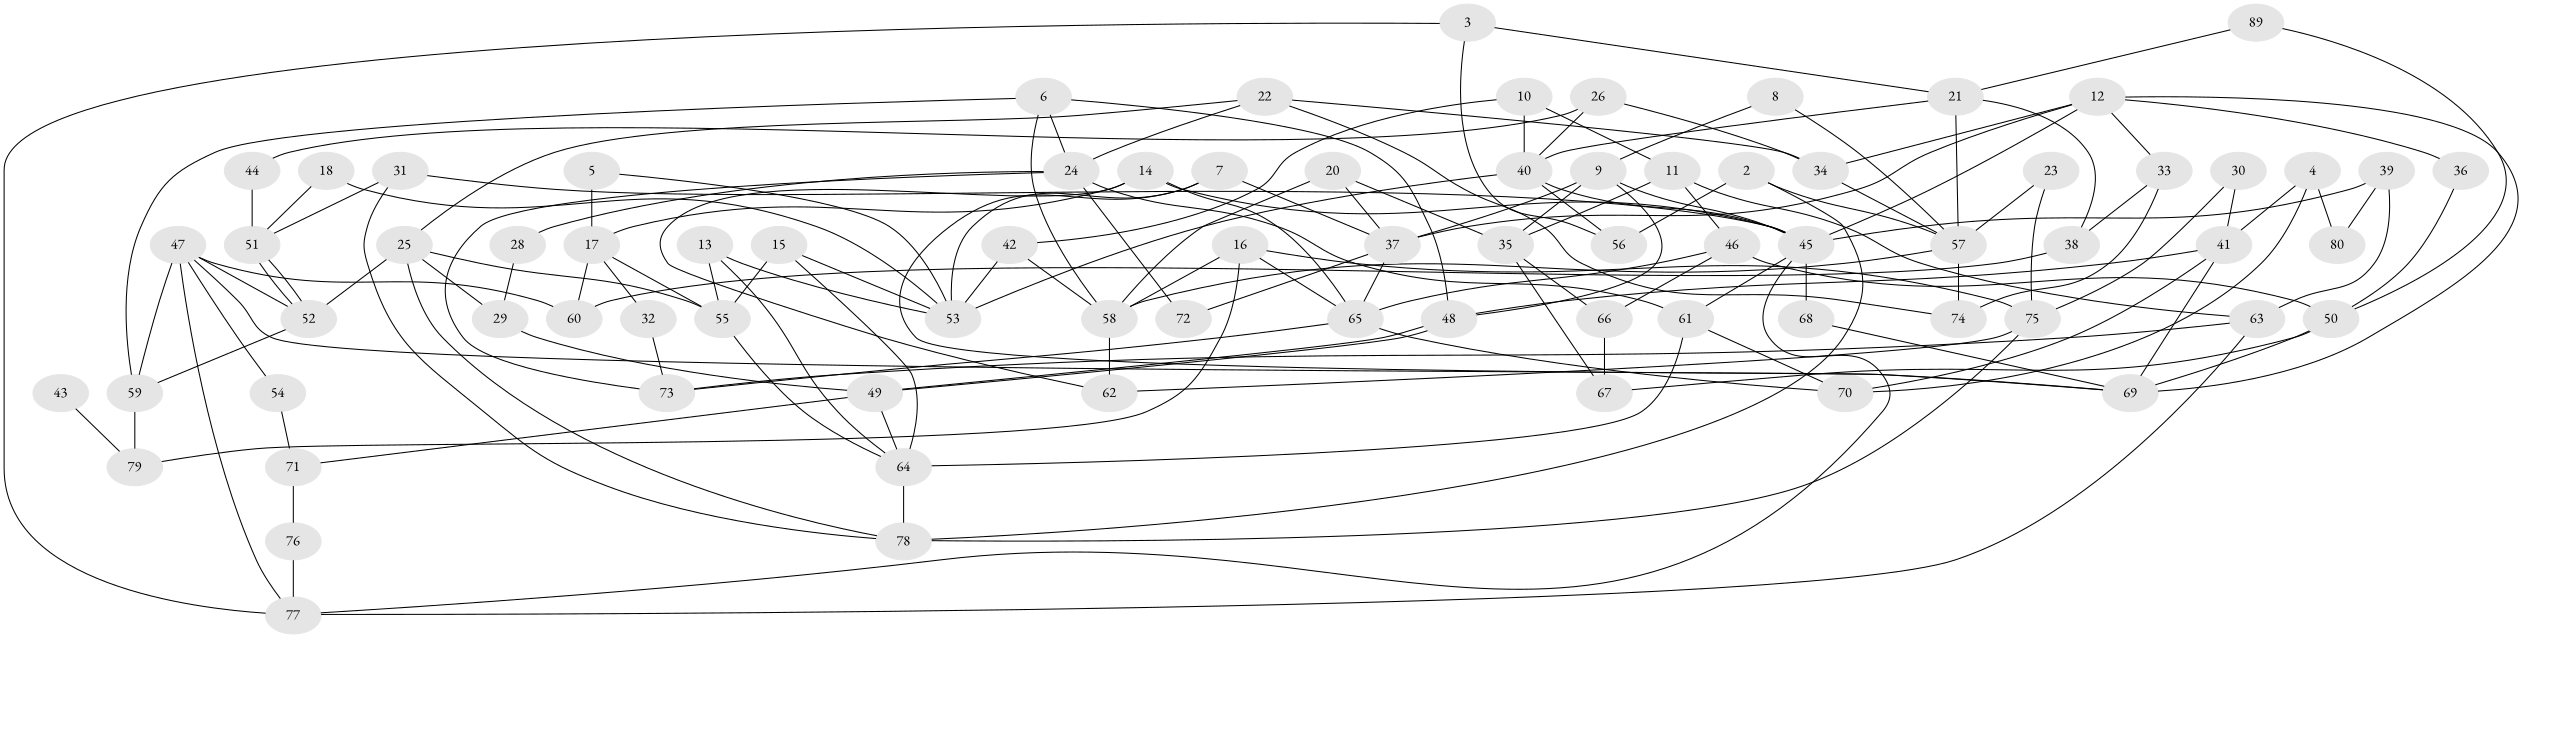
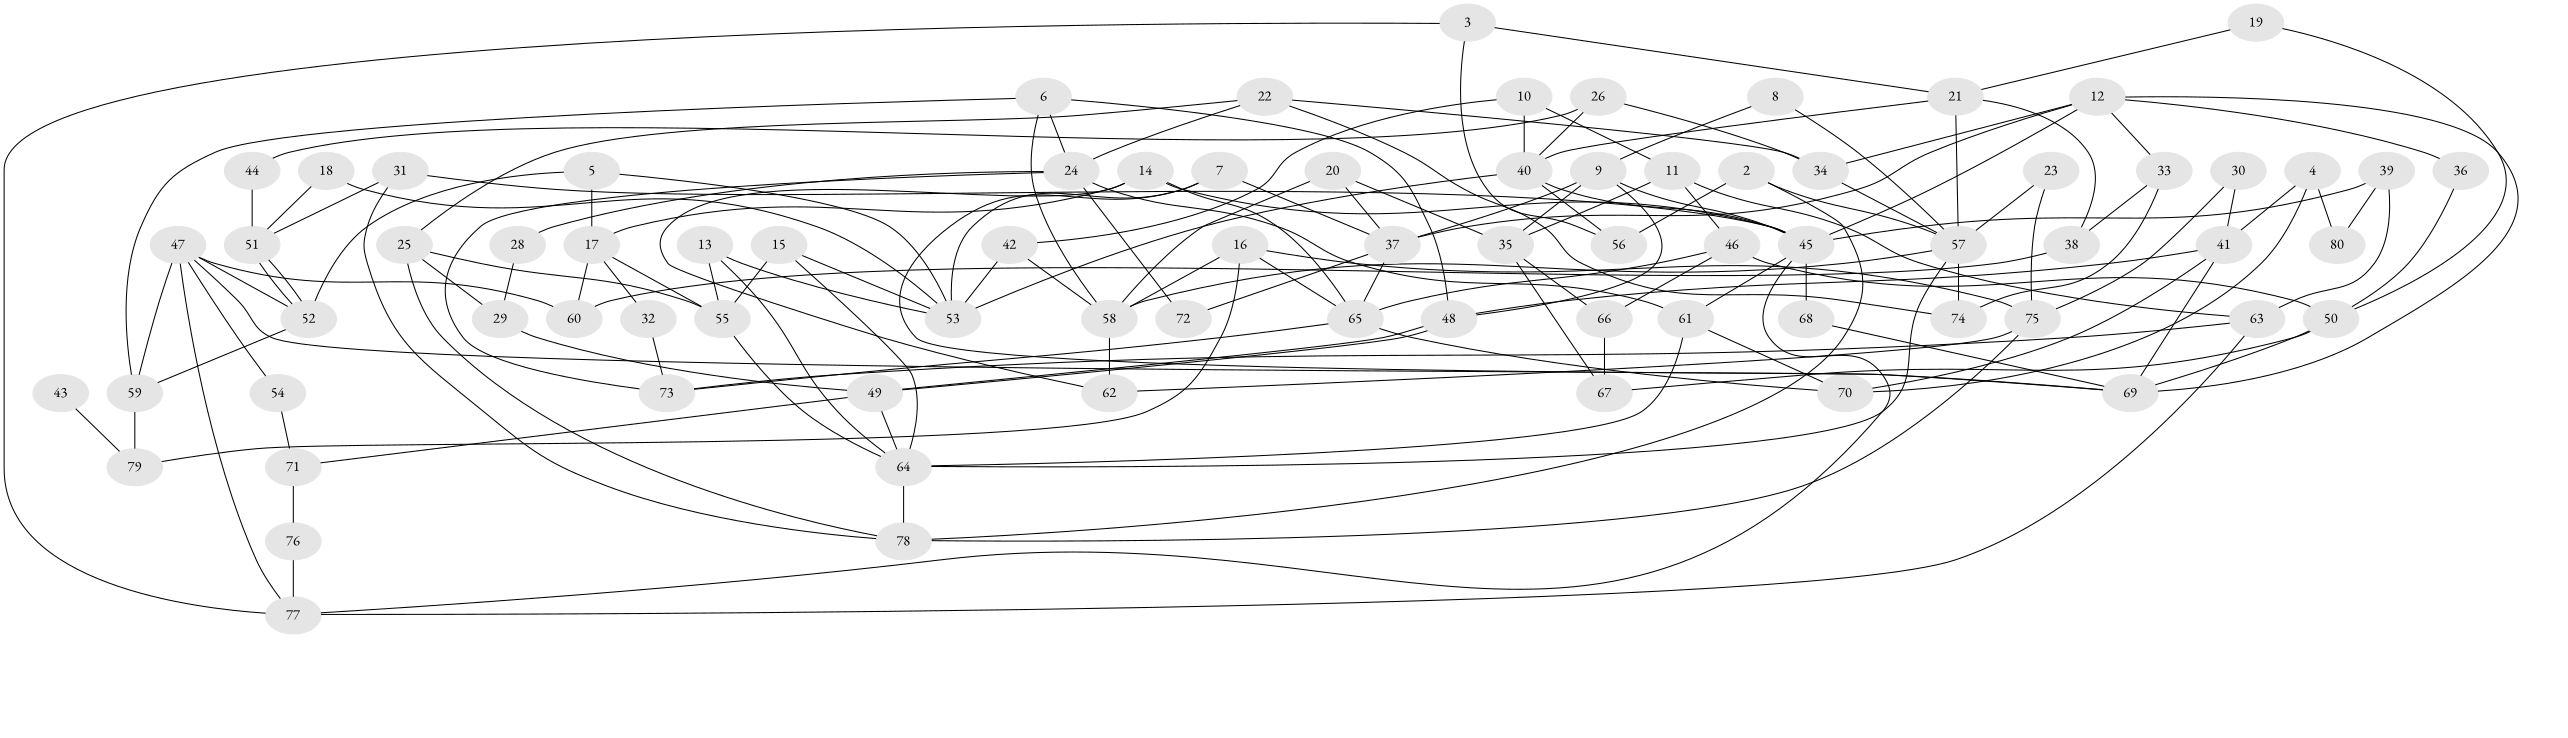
(2256, 23) -> (2256, 23)
(348, 289) -> (432, 195)
none -> (1493, 459)
